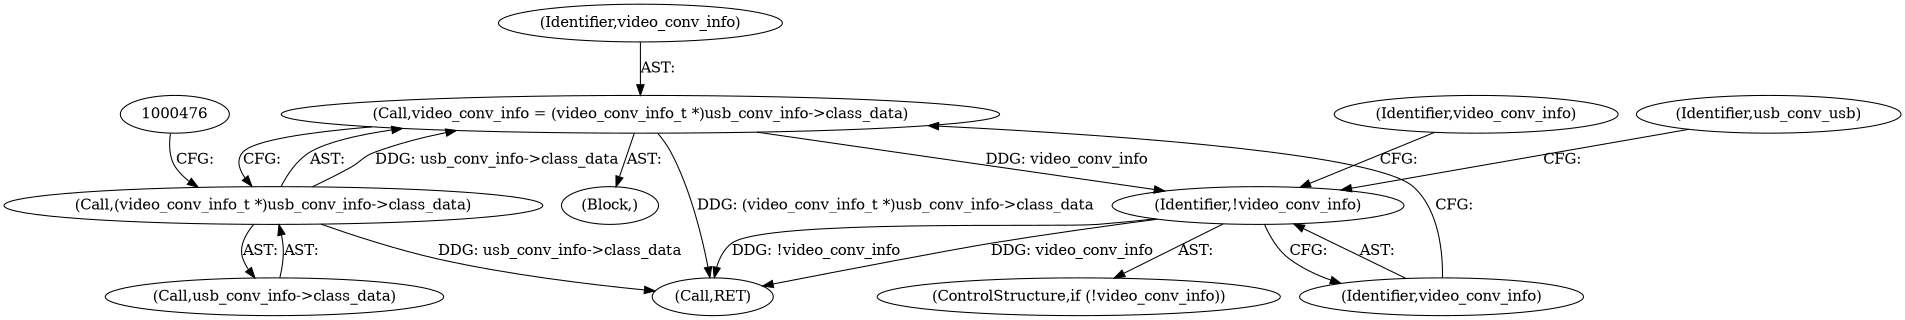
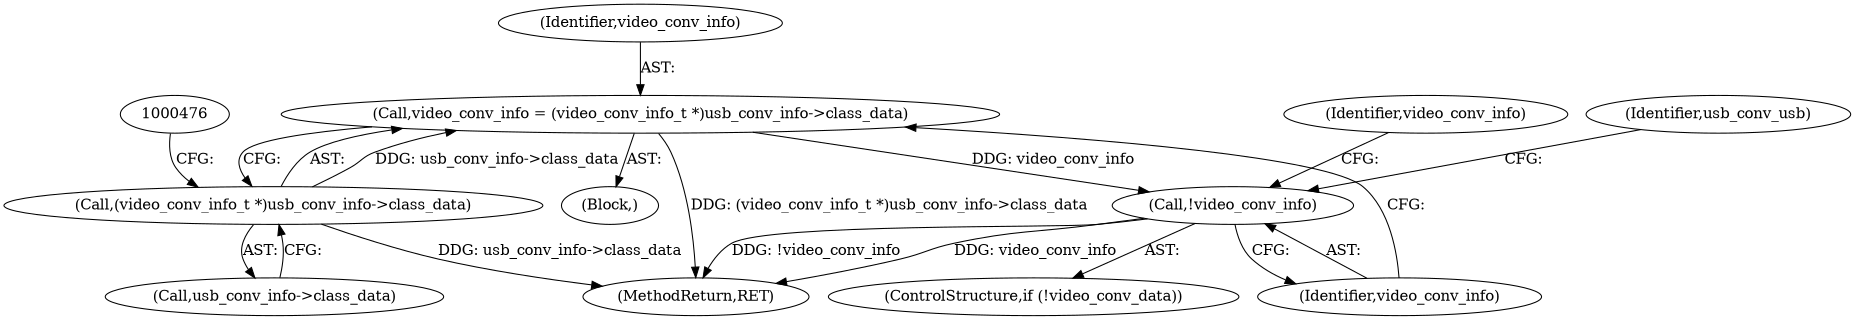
(1258, 206) -> (1233, 206)
(304, 251) -> (305, 251)
(713, 297) -> (696, 297)
(1079, 297) -> (1034, 297)
